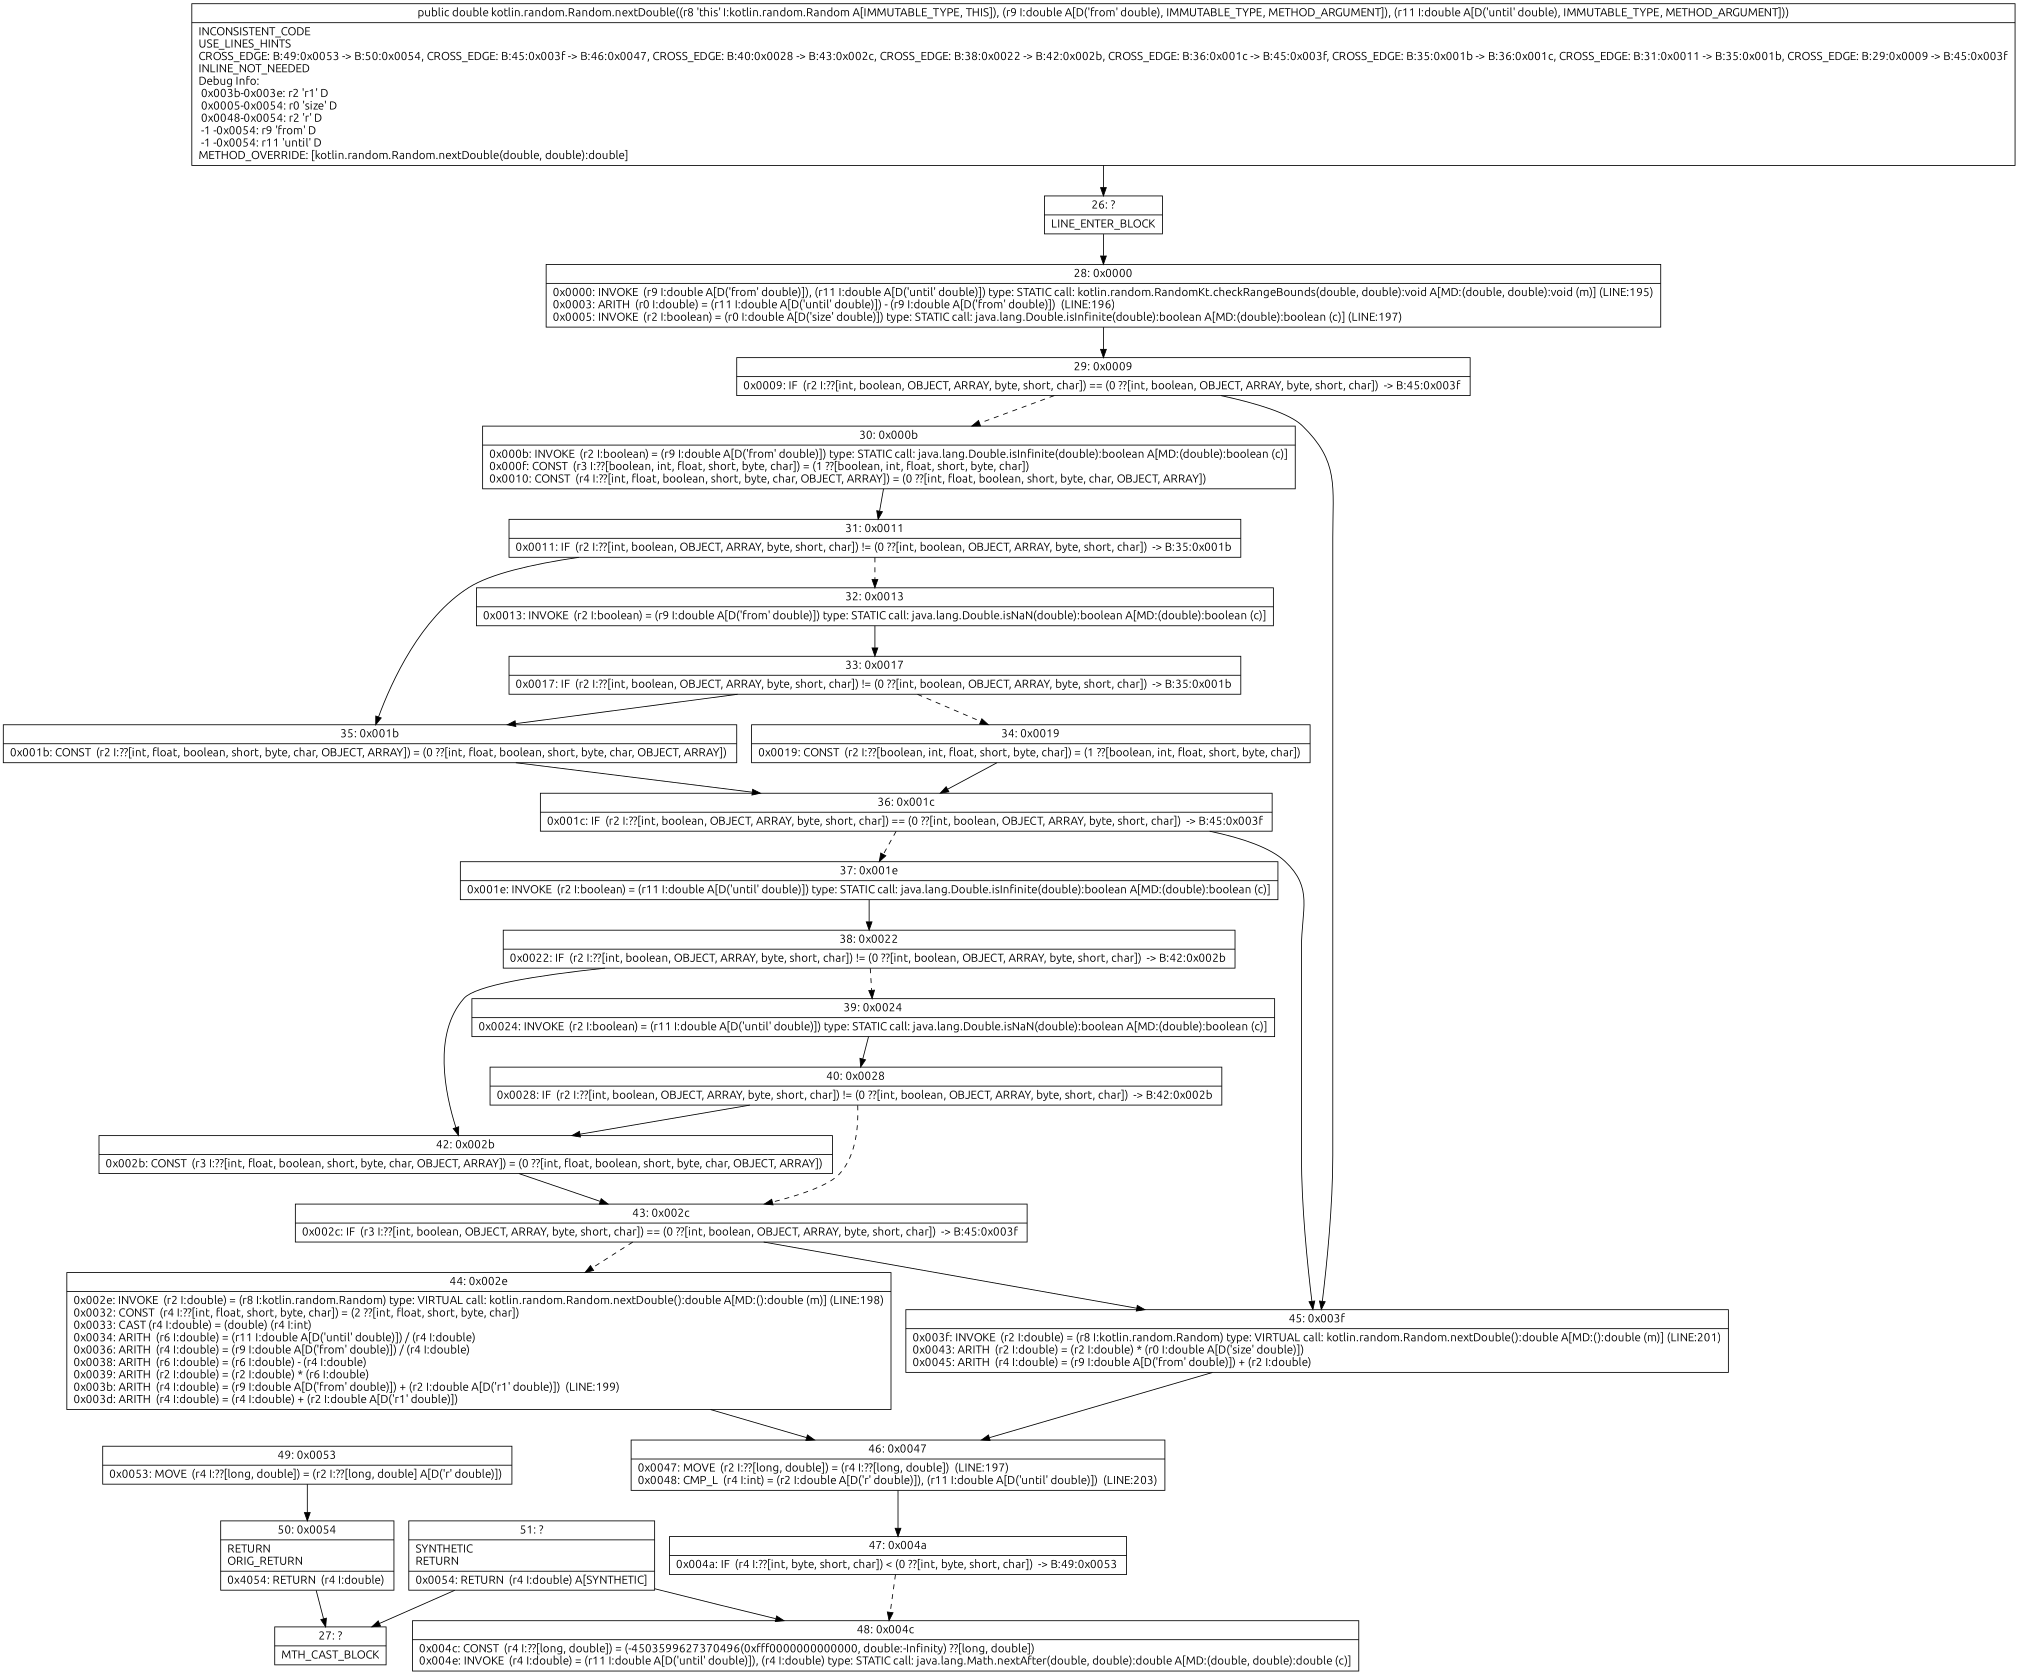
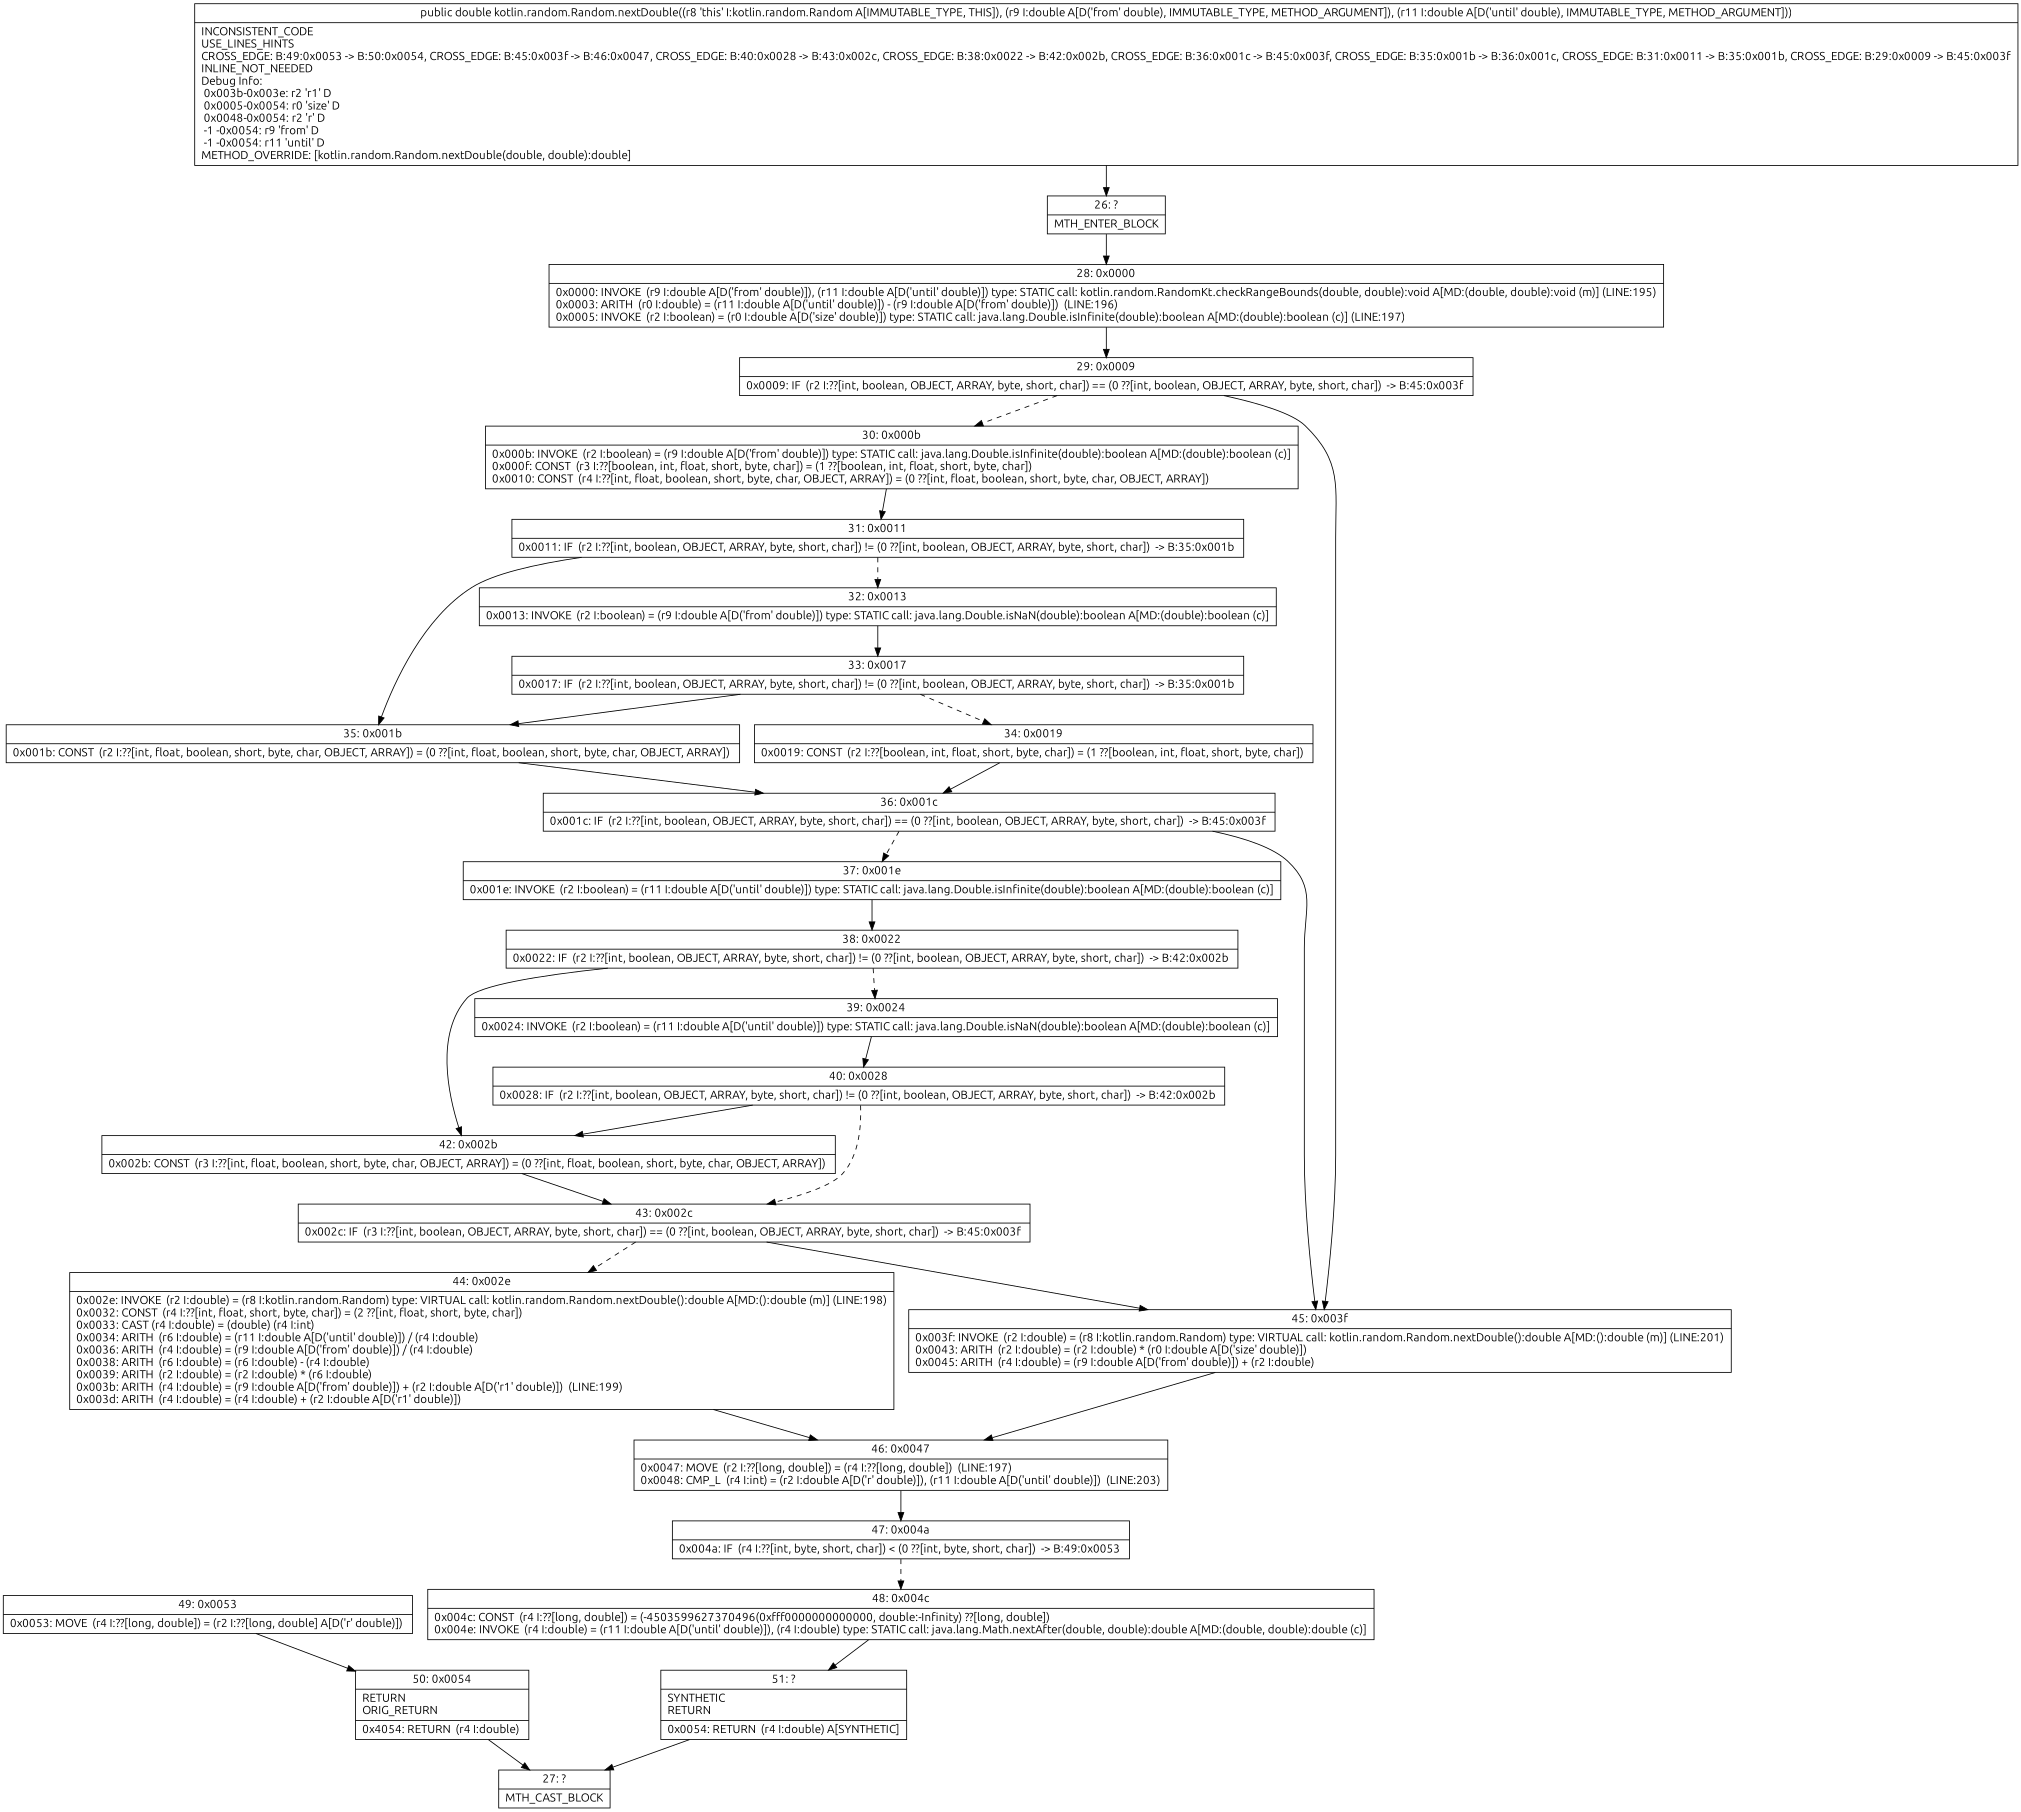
(1103, 224) -> (1106, 224)
(715, 1604) -> (852, 1653)
